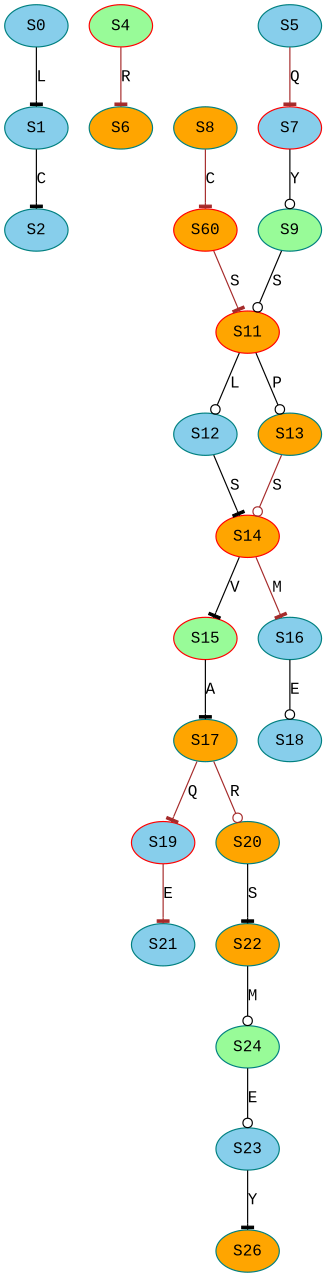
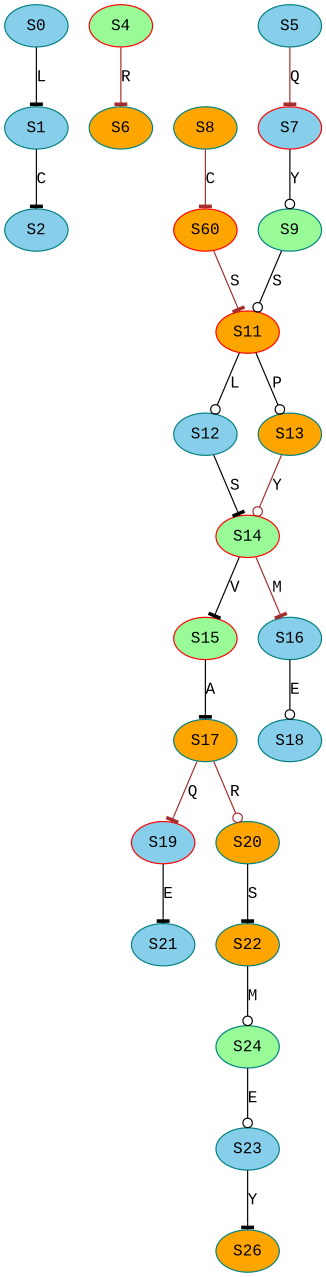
(278, 485) -> (278, 485)
(248, 536) -> (248, 536)
(163, 891) -> (163, 891)
